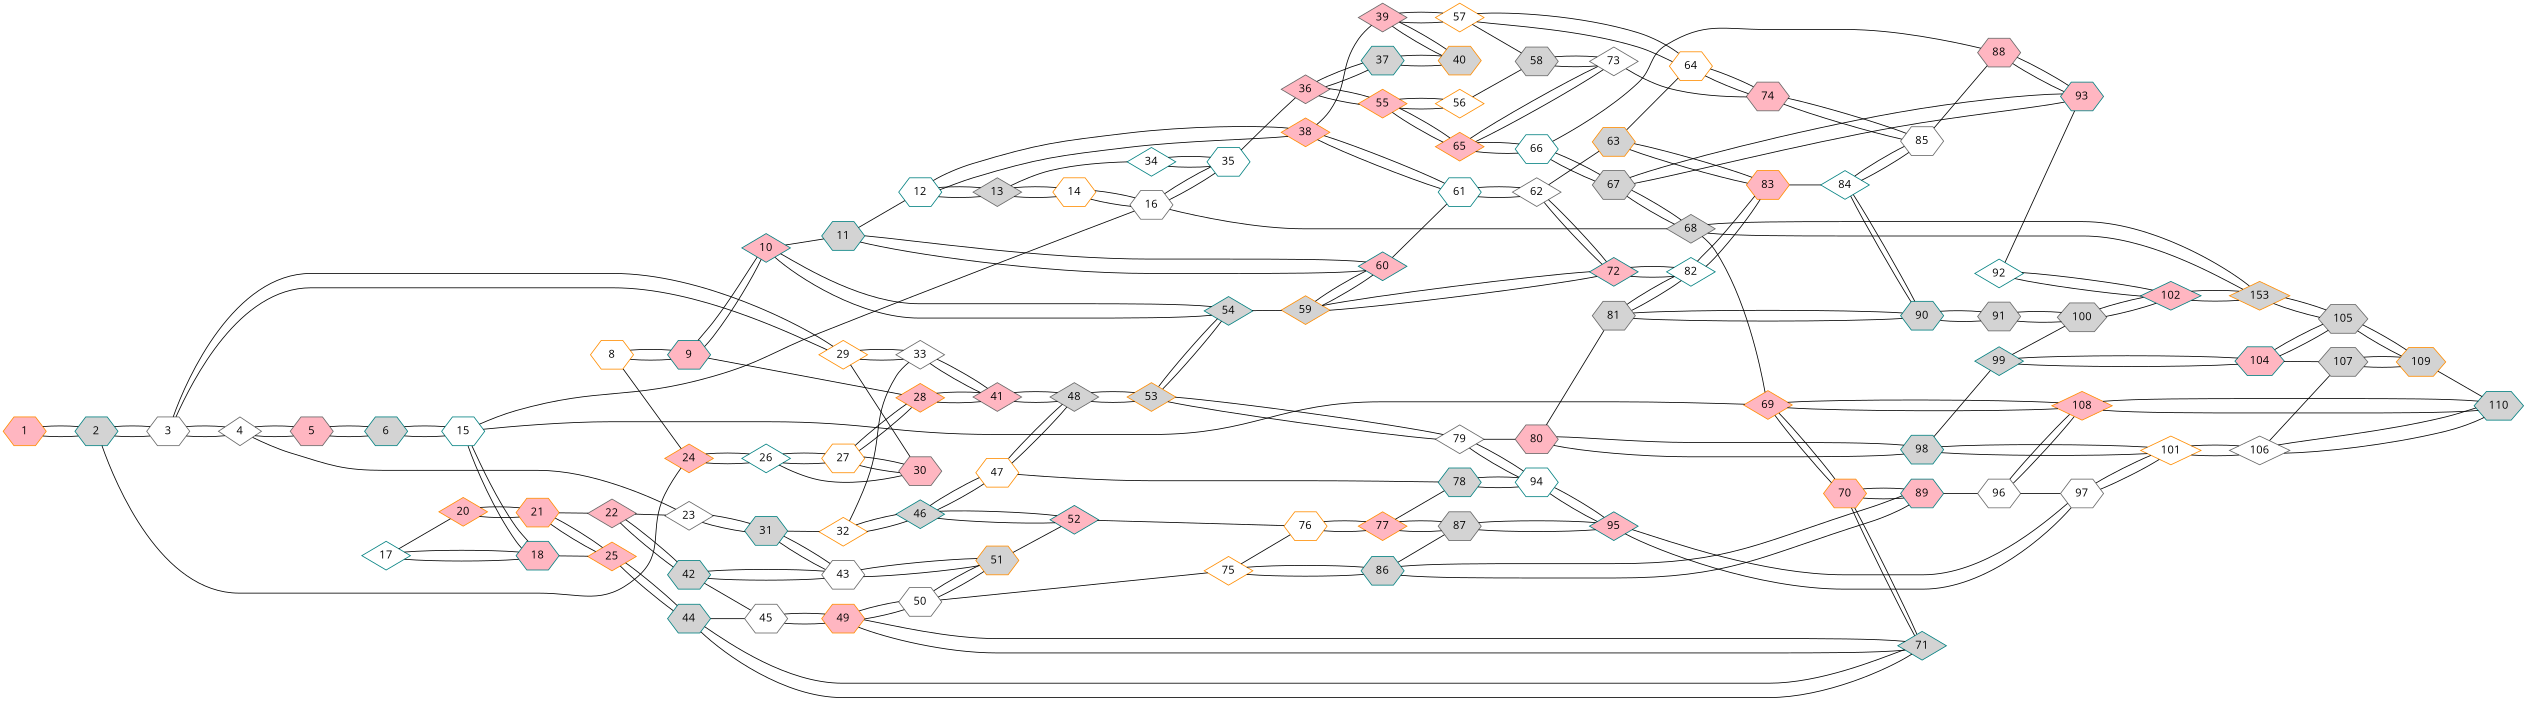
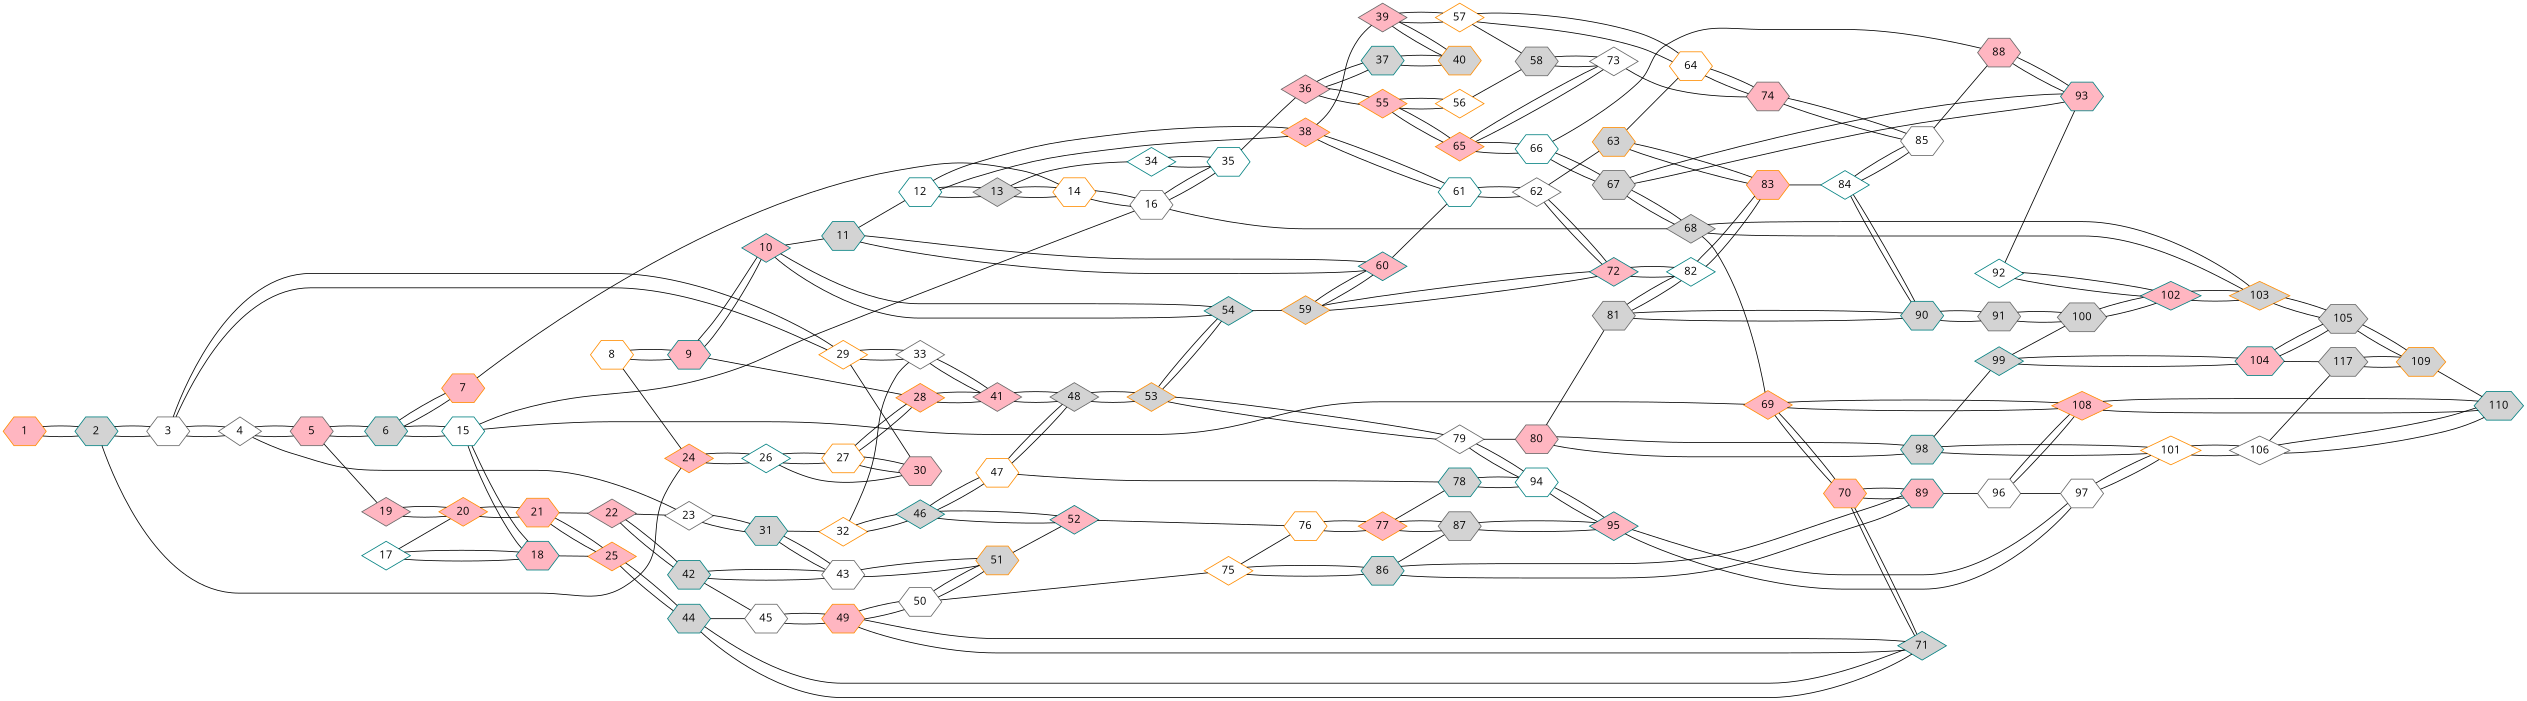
(2260, 296) -> (2260, 296)
(2343, 362) -> (2343, 362)
none -> (463, 388)
none -> (386, 512)
